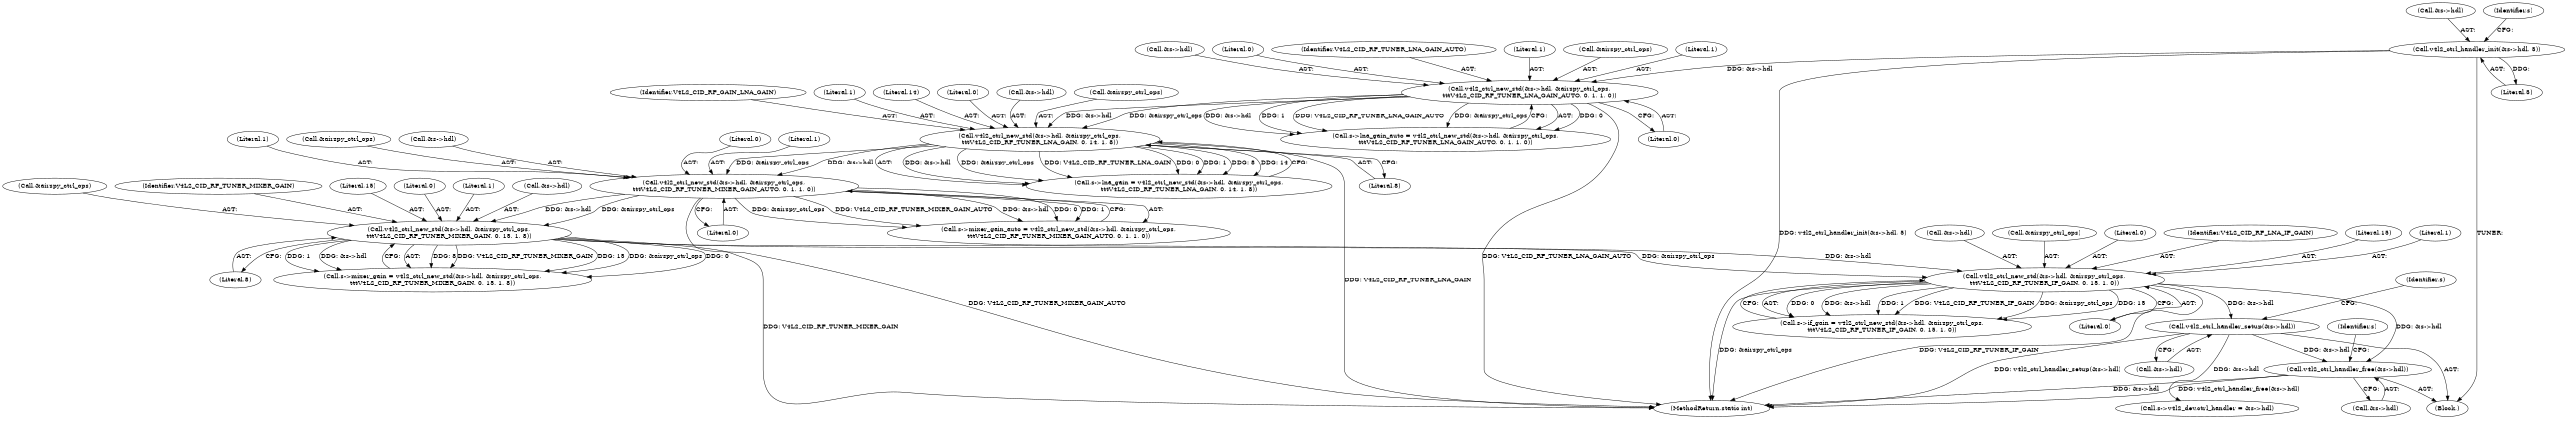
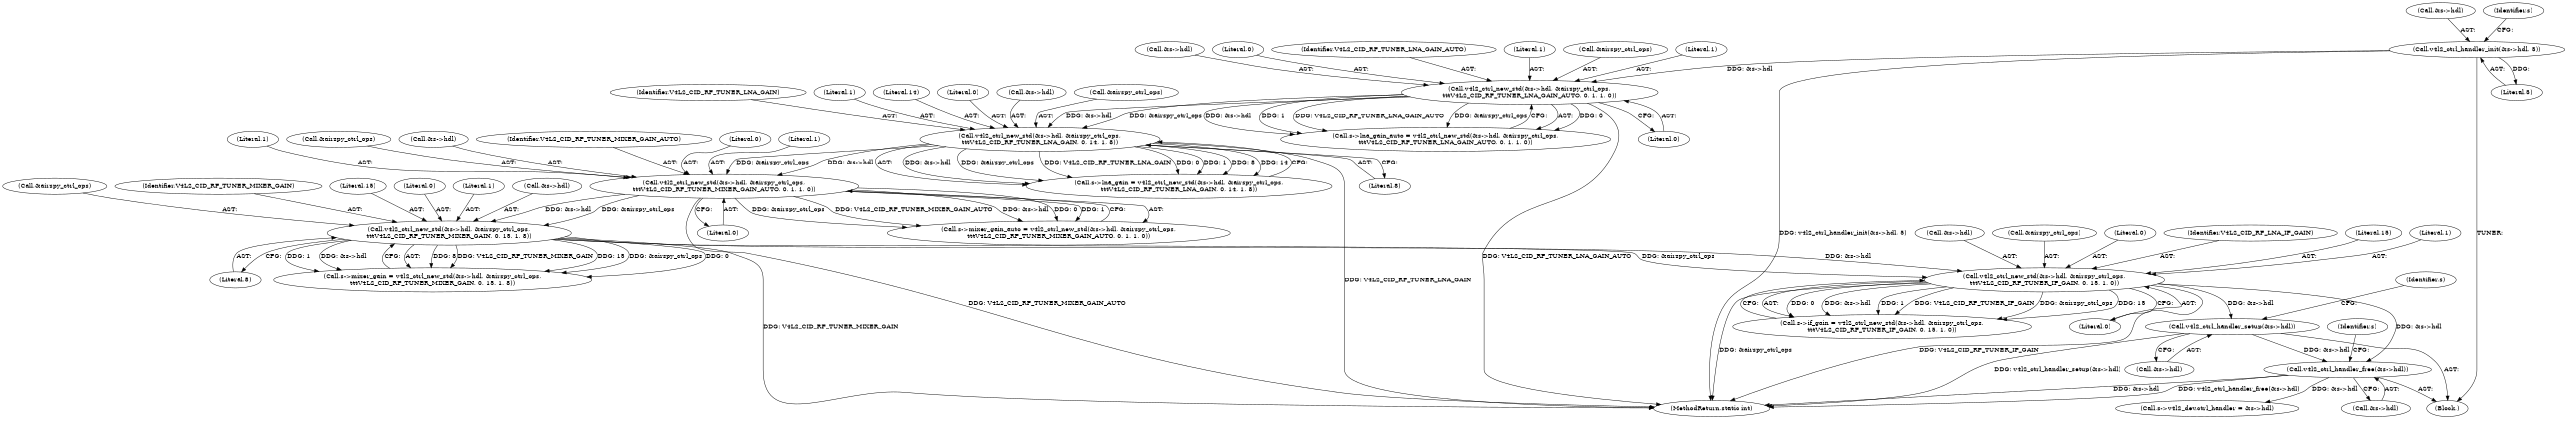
(708, 93) -> (708, 93)
none -> (594, 139)
(2201, 375) -> (2301, 393)
